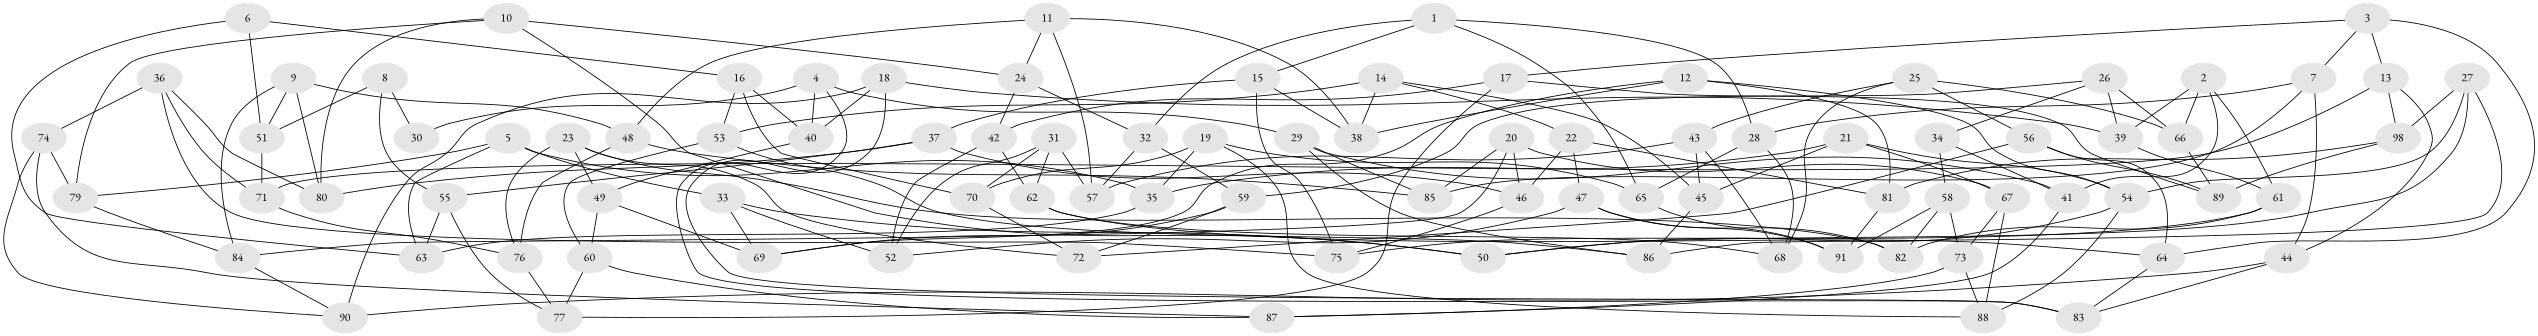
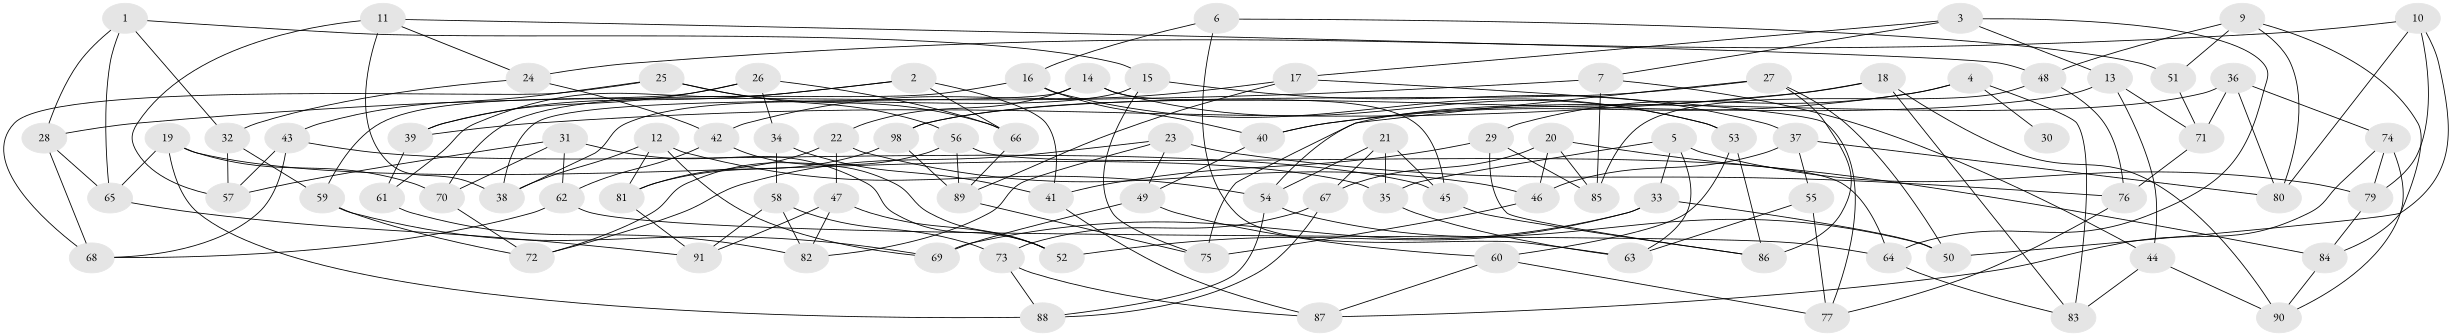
(385, 78) -> none
(1811, 238) -> (1042, 218)
